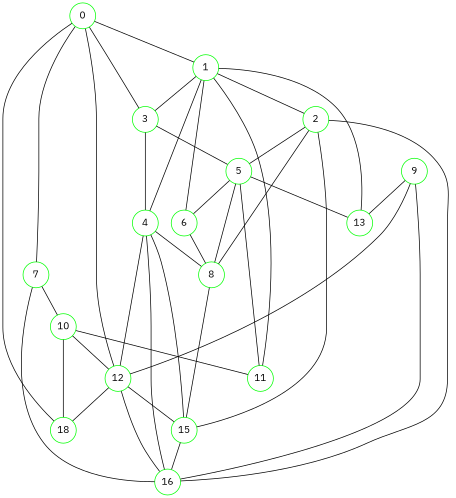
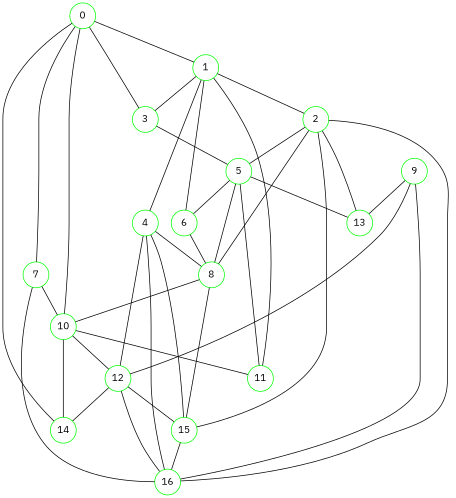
(329, 102) -> (342, 170)
(145, 171) -> none
(96, 198) -> (69, 171)
none -> (137, 301)
(63, 430) -> (63, 430)
